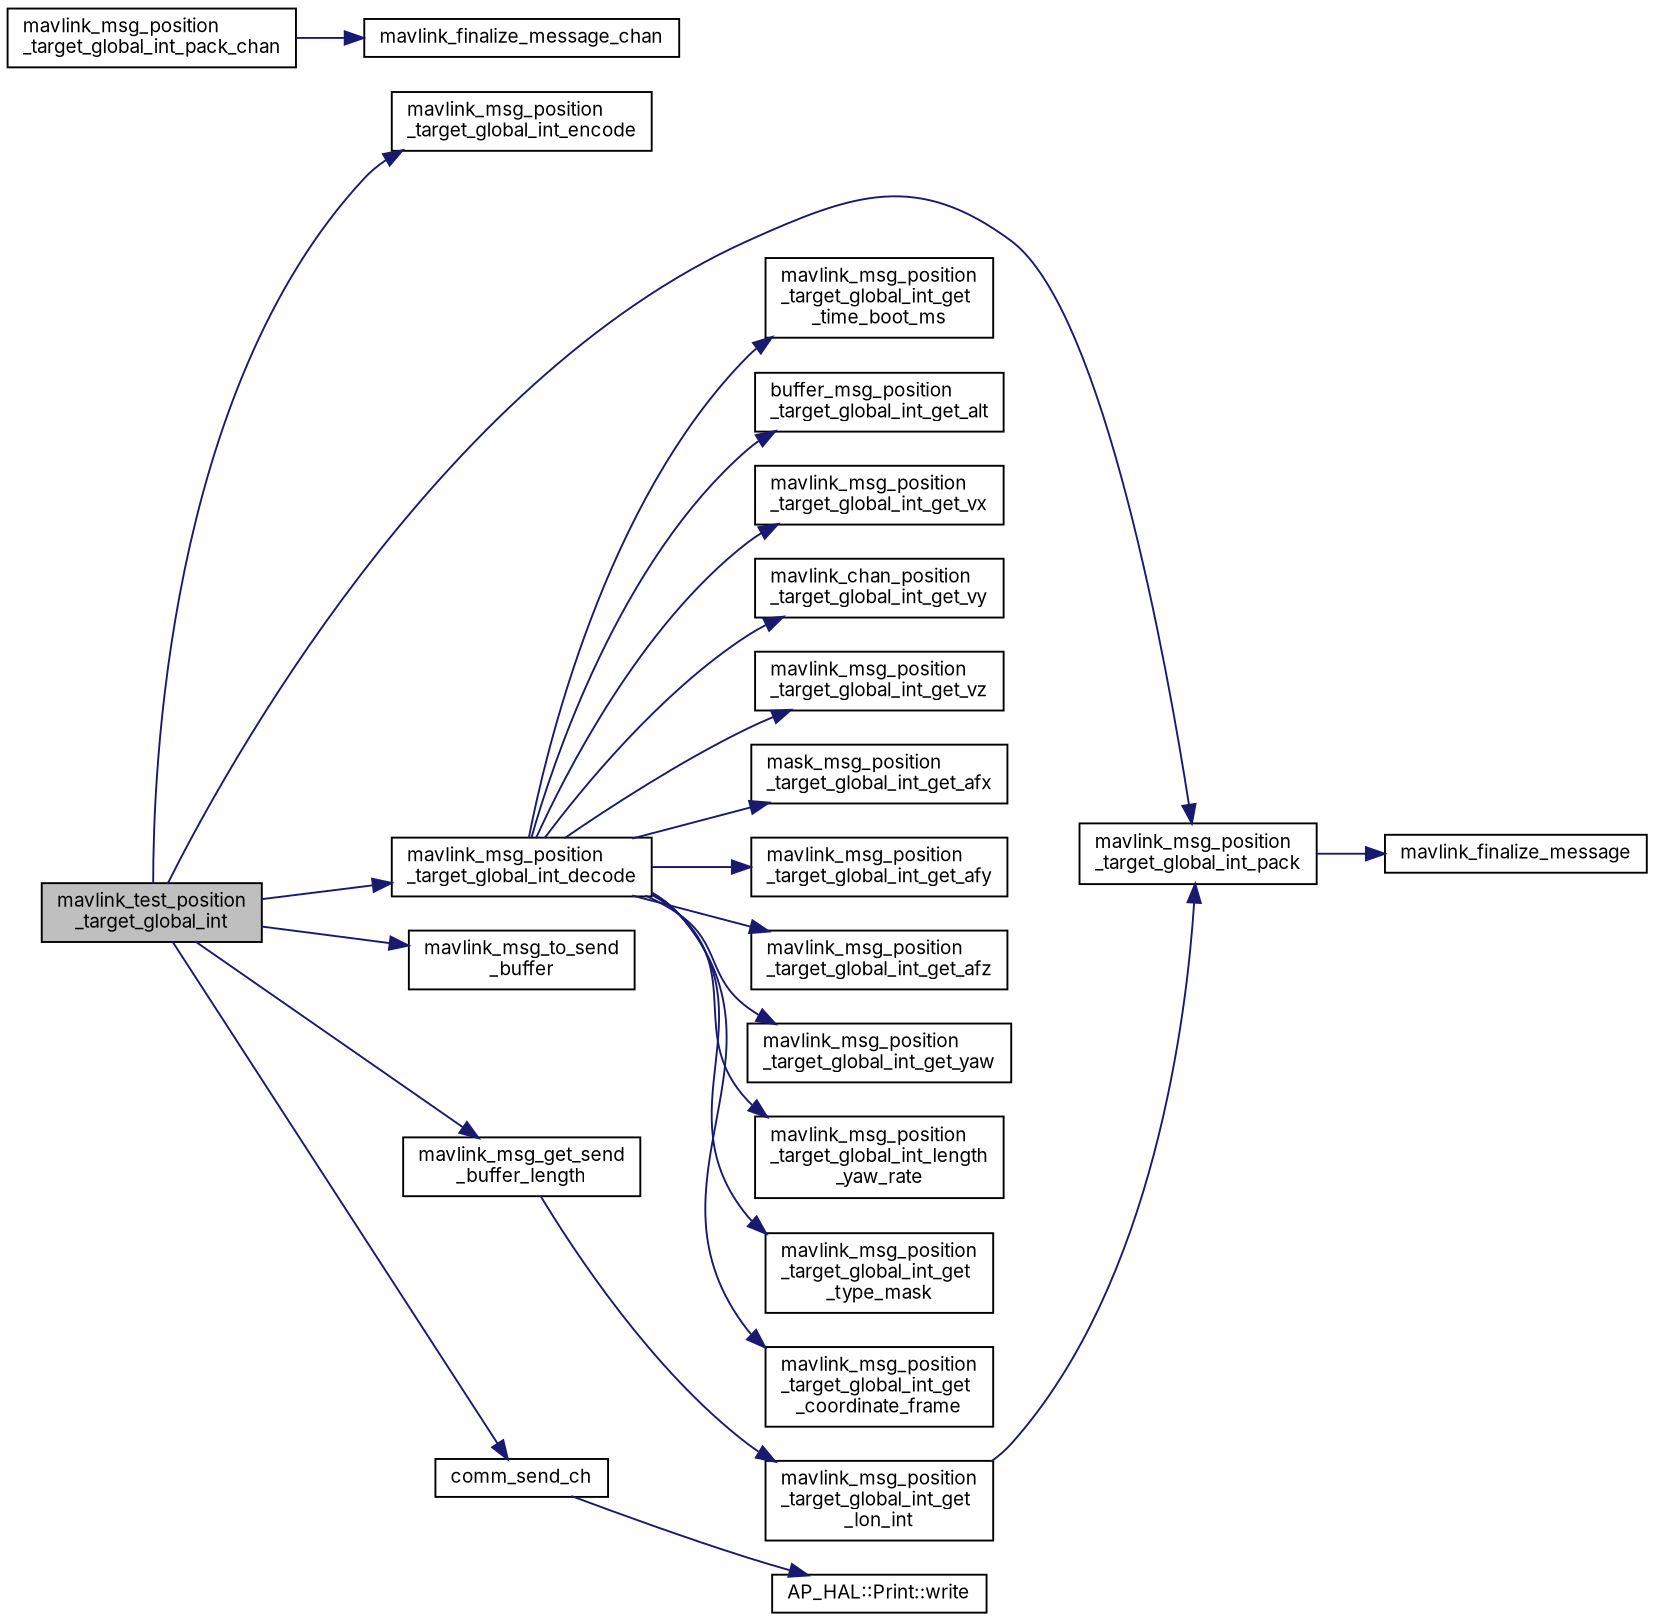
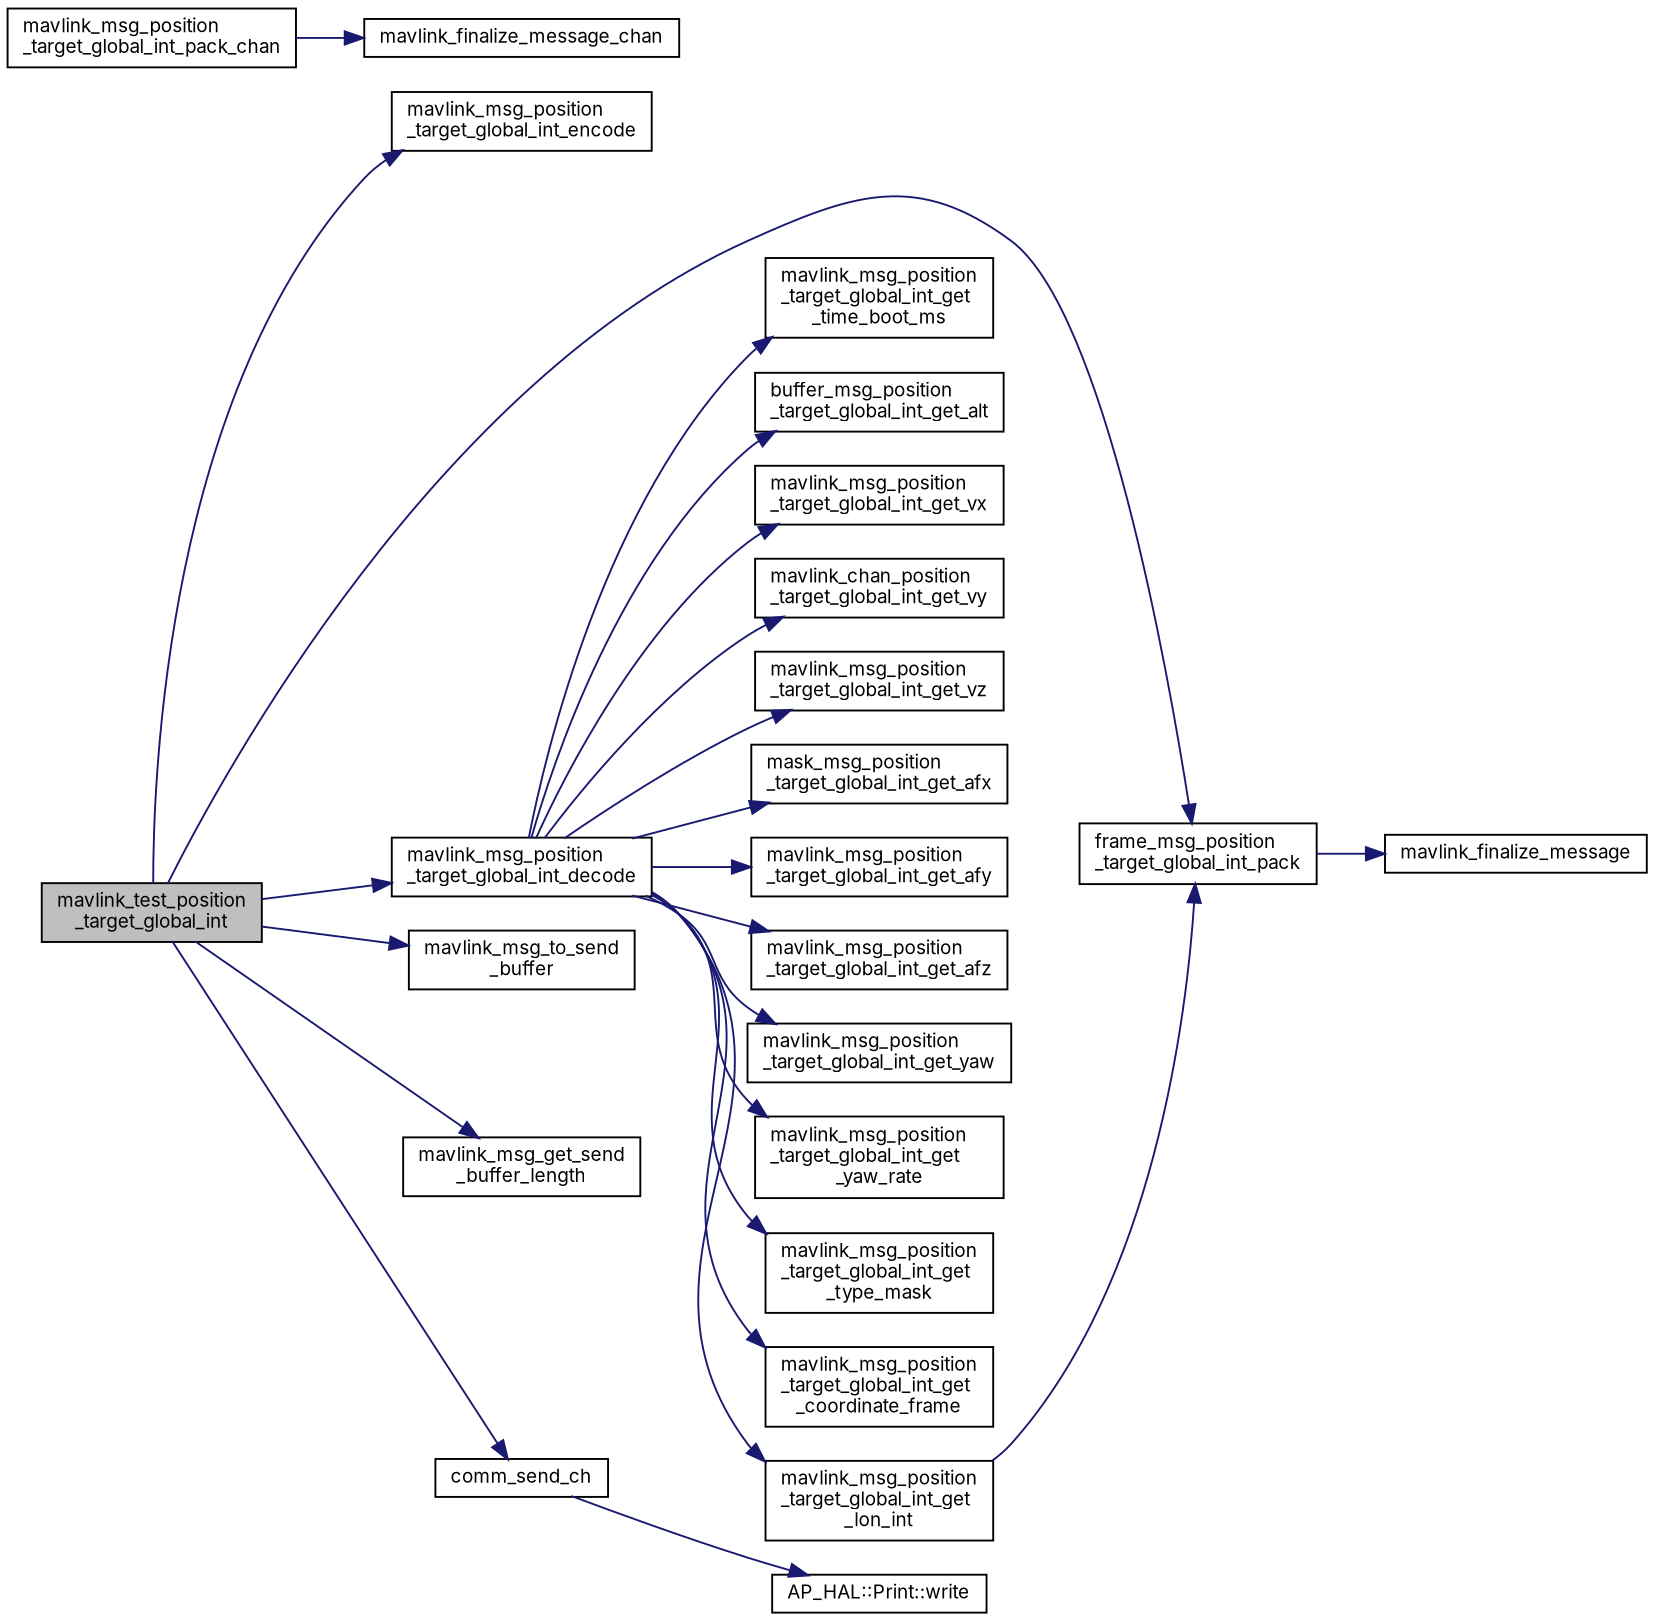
(1198, 854) -> (1198, 854)
(879, 1157) -> (879, 1157)
(638, 1334) -> (726, 1134)
